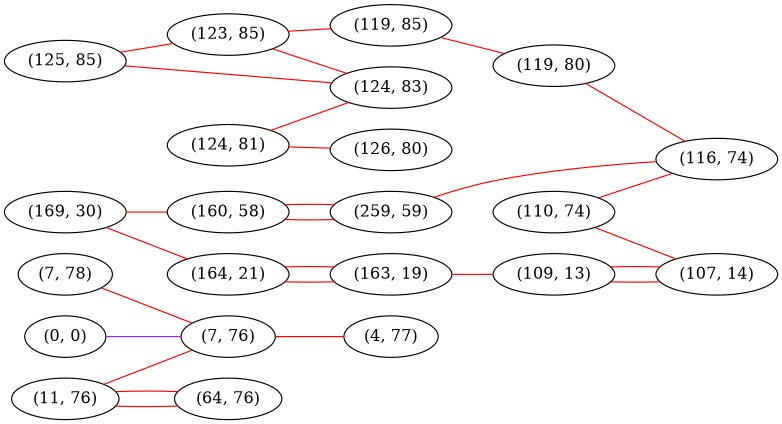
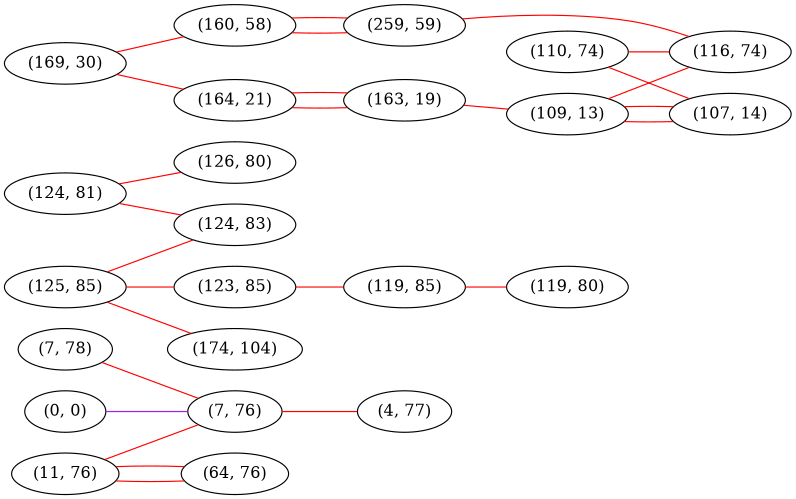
(310, 61) -> none
(635, 112) -> (639, 87)
none -> (235, 349)
